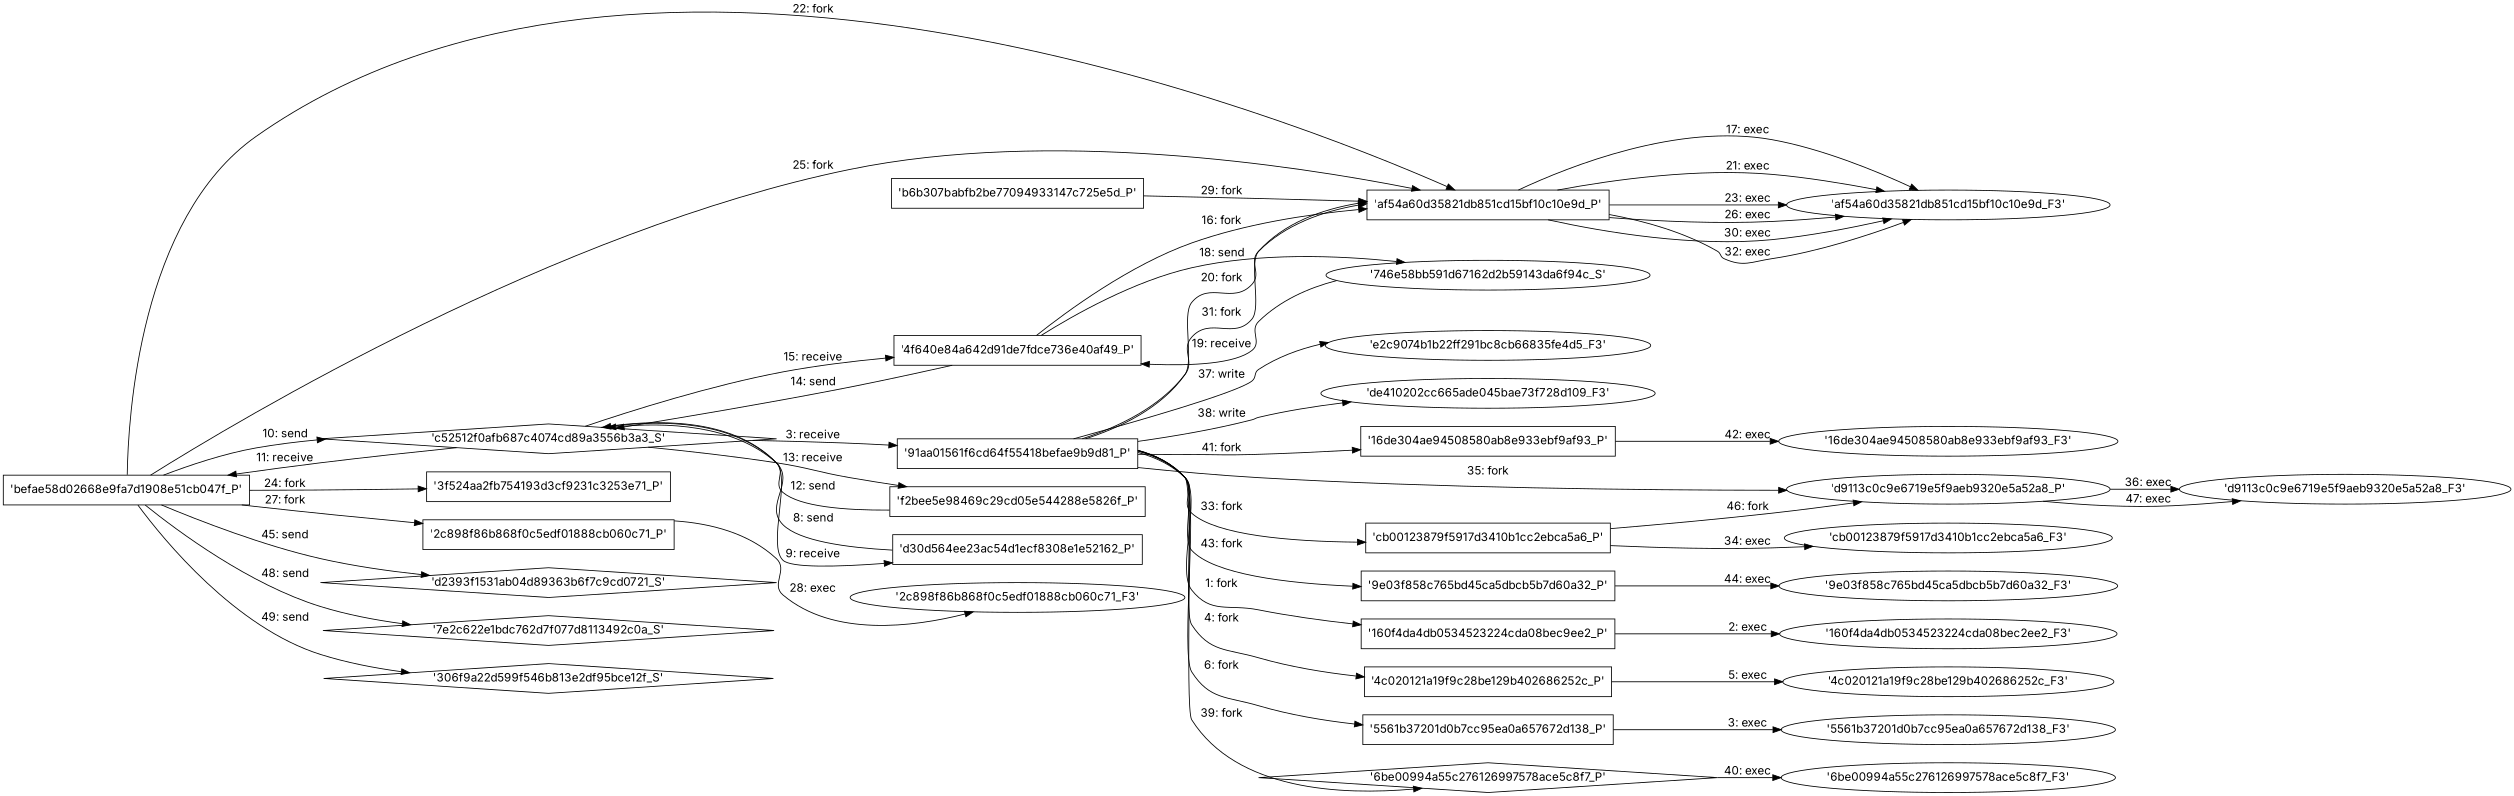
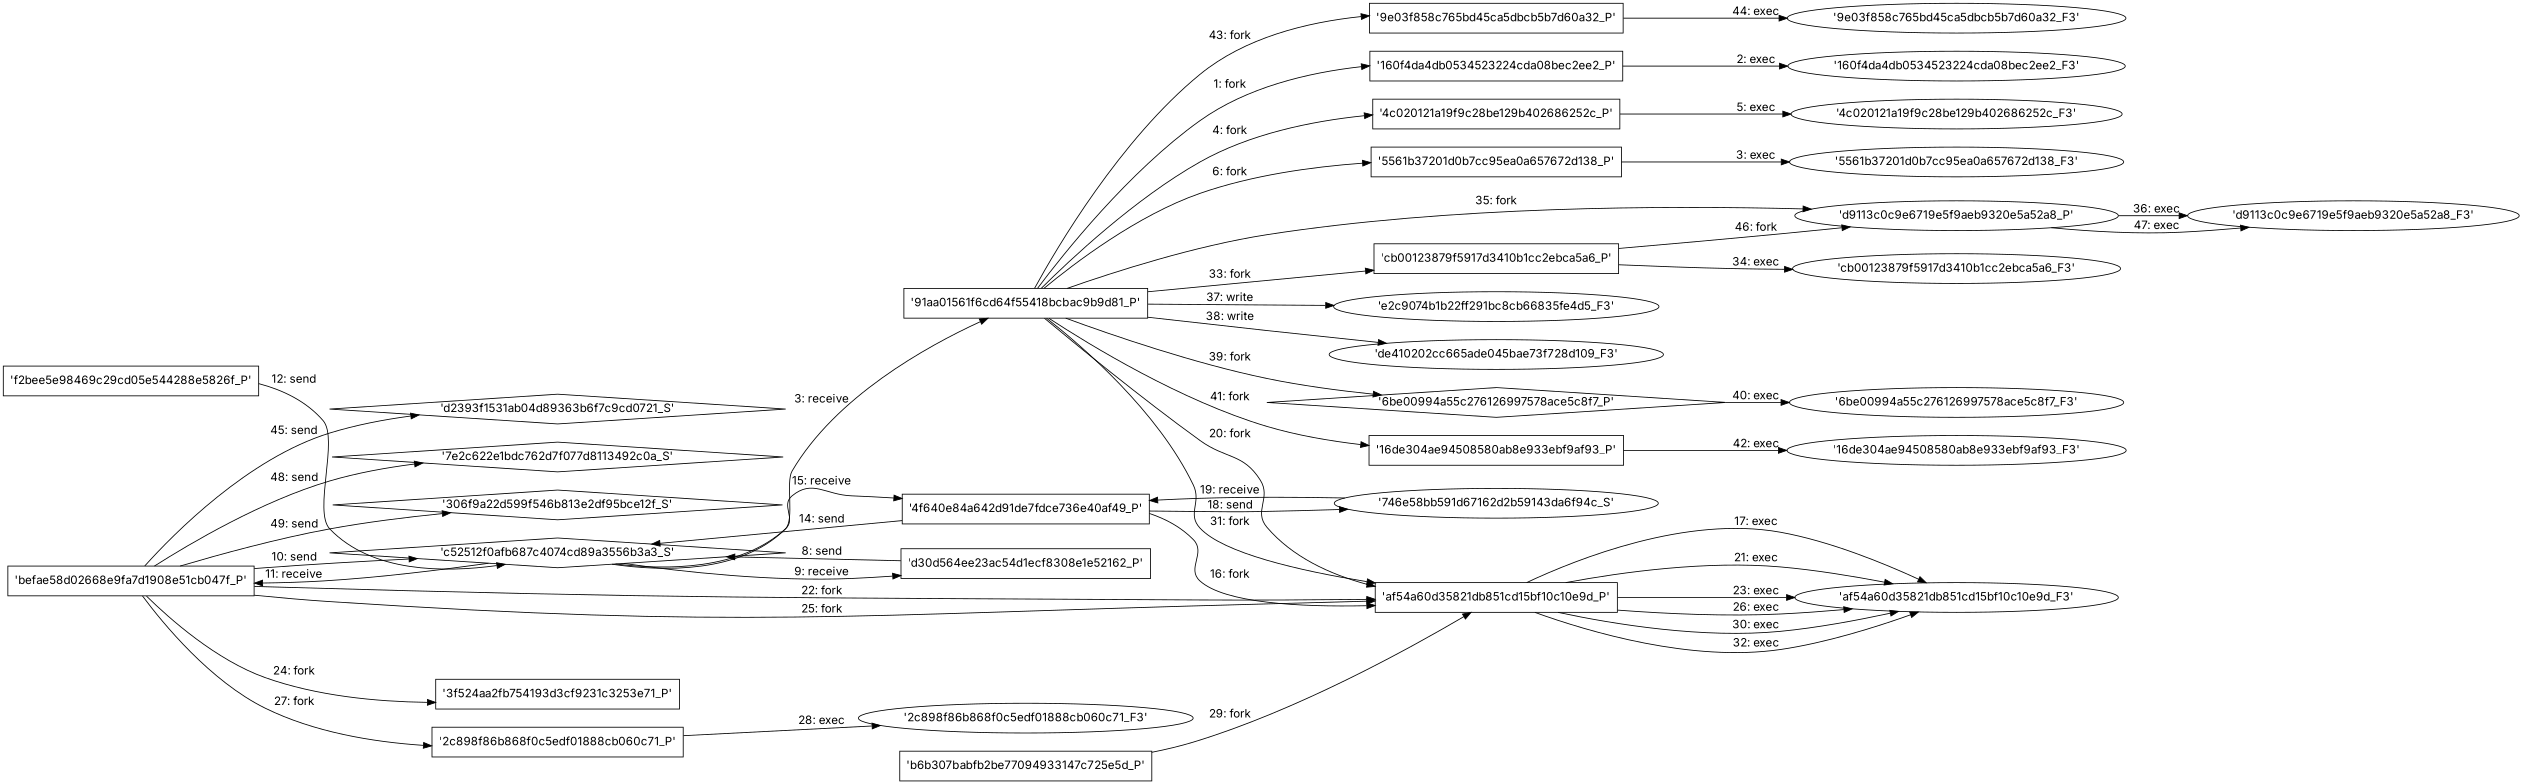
(1018, 454) -> (1026, 303)
(761, 461) -> none
(1488, 634) -> (1496, 66)
